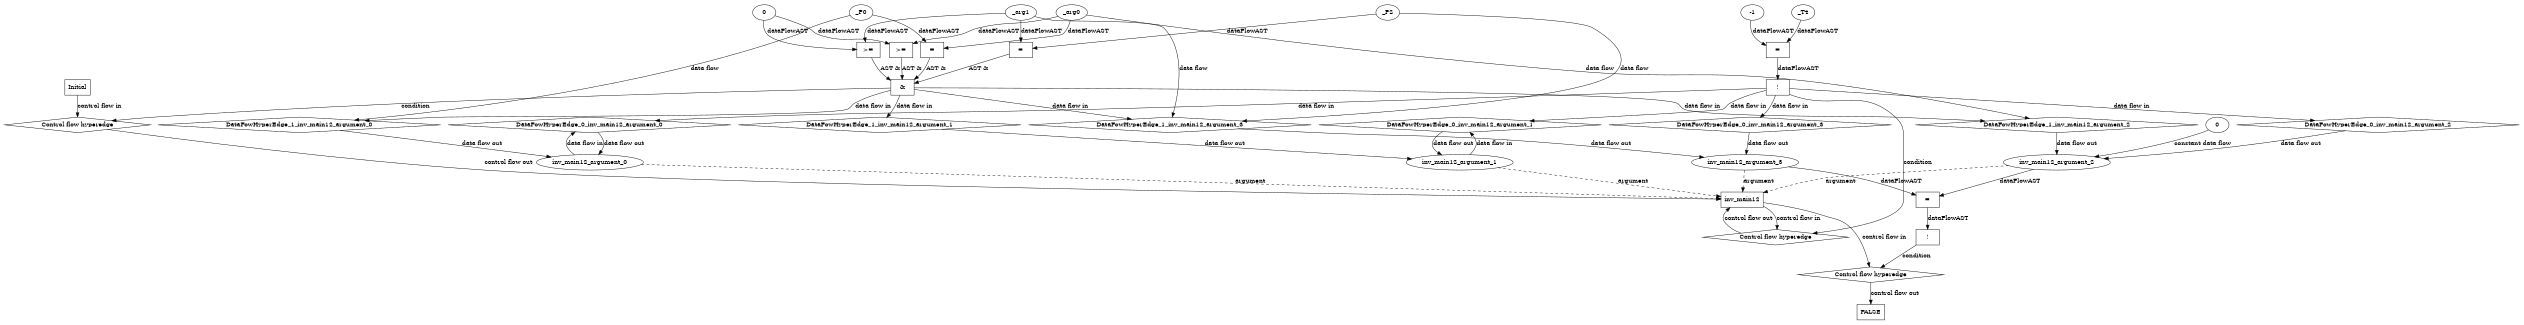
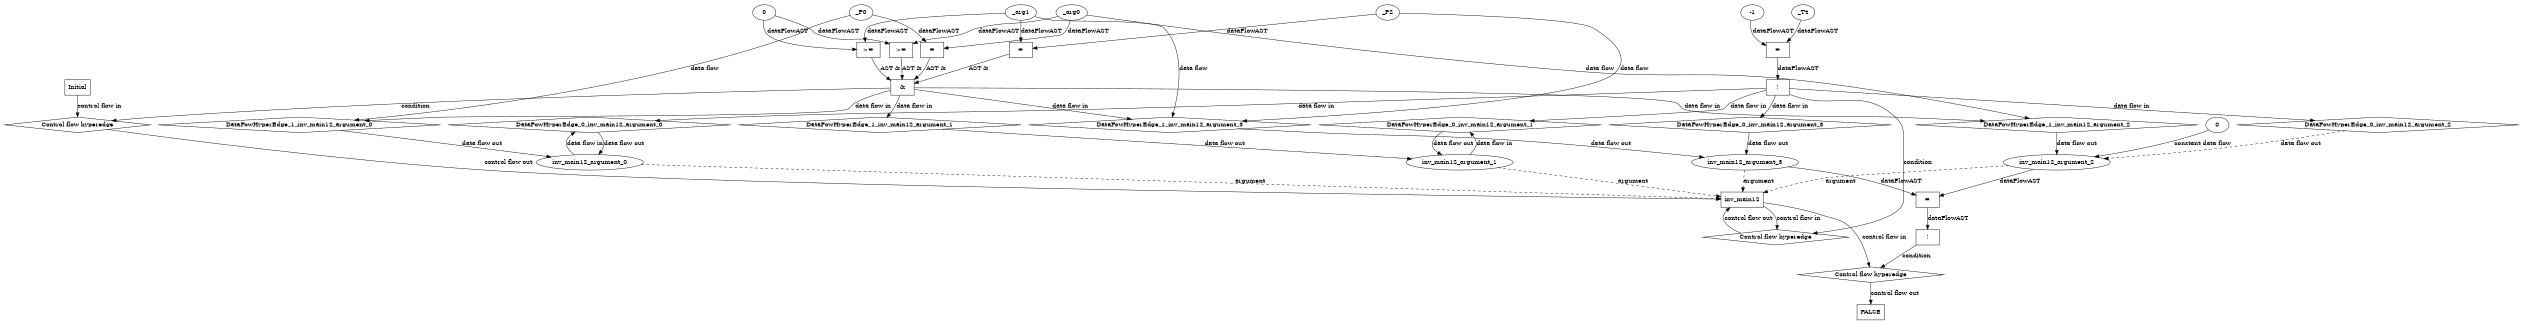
(2227, 147) -> (2227, 147)
